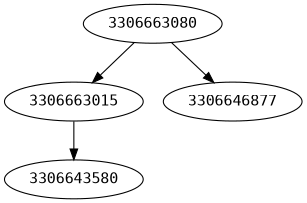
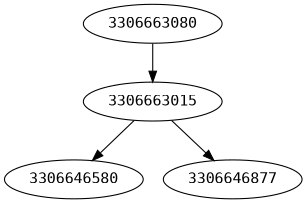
(189, 59) -> (189, 137)
(74, 179) -> (74, 179)
